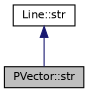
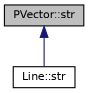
(44, 52) -> (44, 52)
